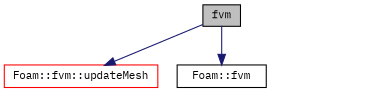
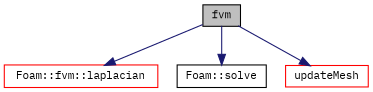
(81, 76) -> (81, 76)
(222, 76) -> (222, 76)
none -> (327, 76)
